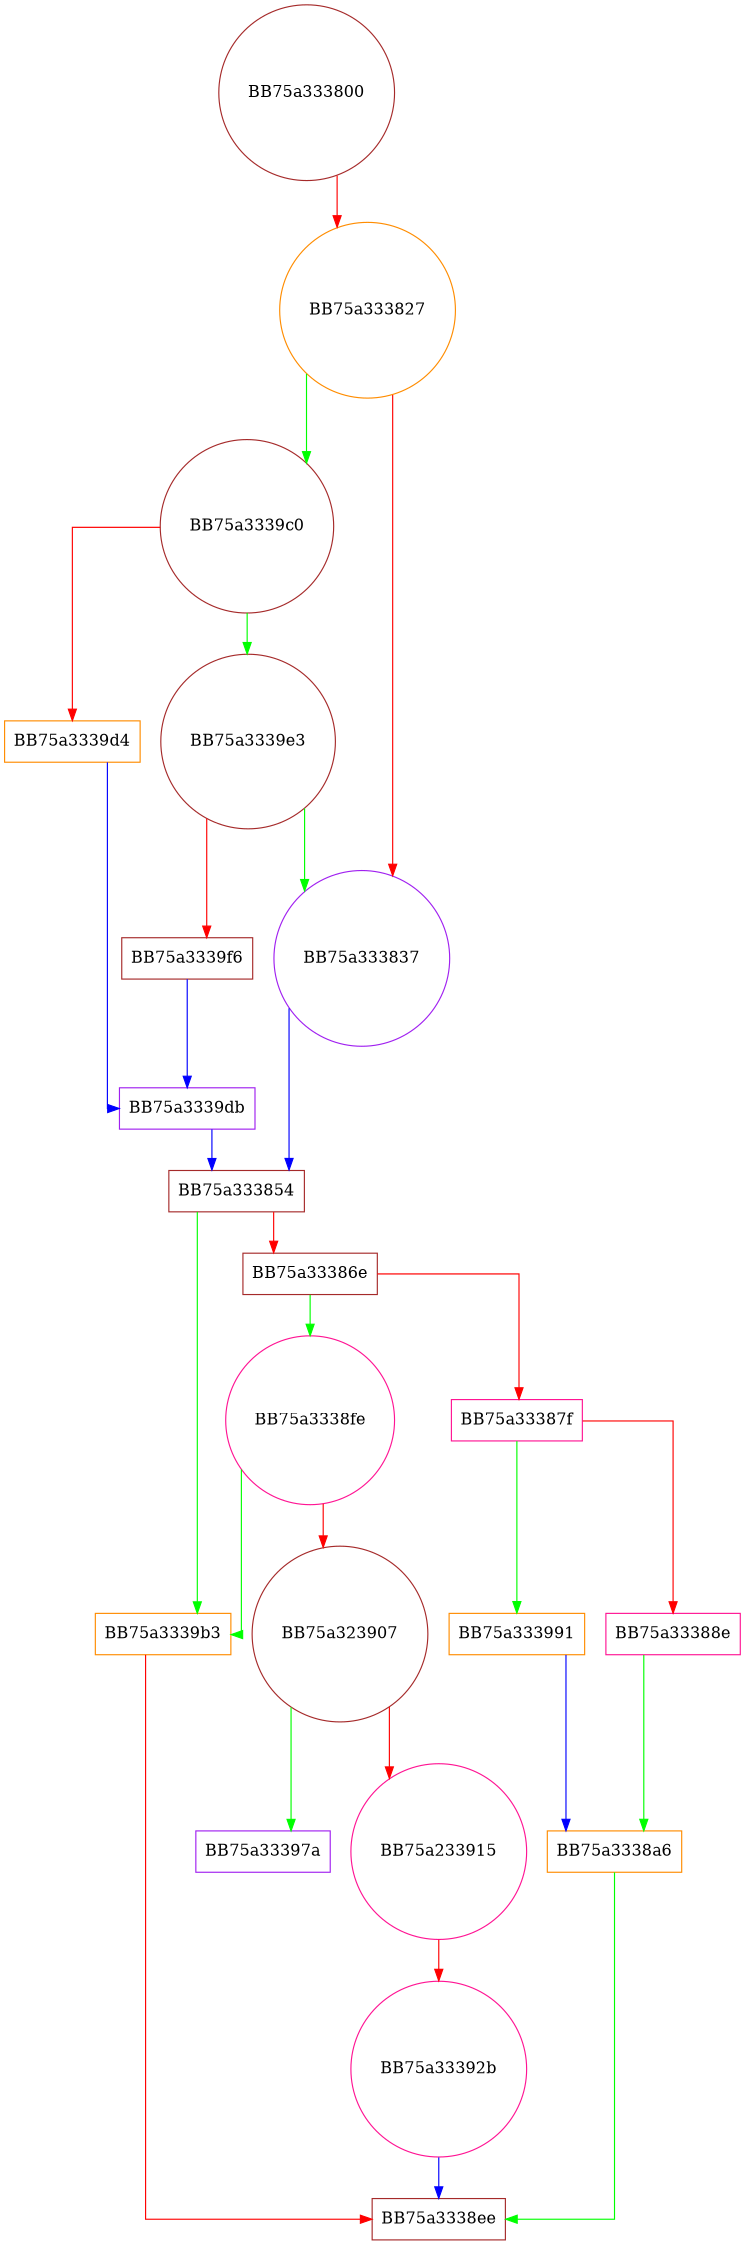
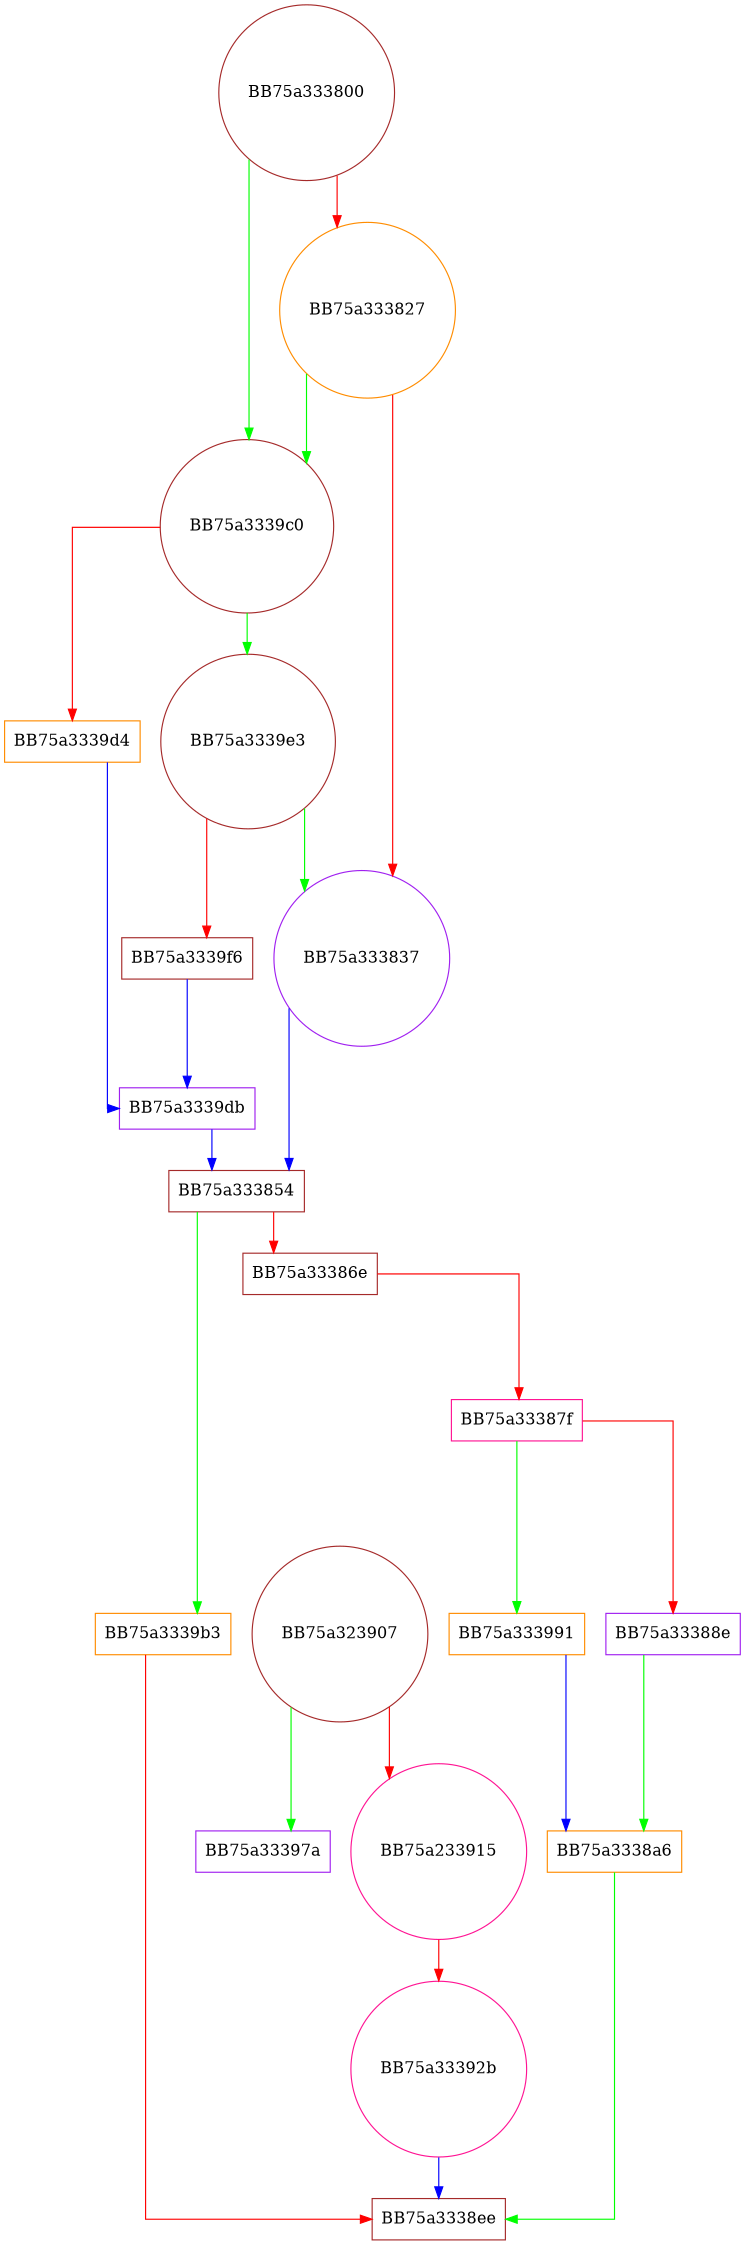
none -> (249, 294)
(310, 1420) -> none
(673, 1634) -> (673, 1634)
